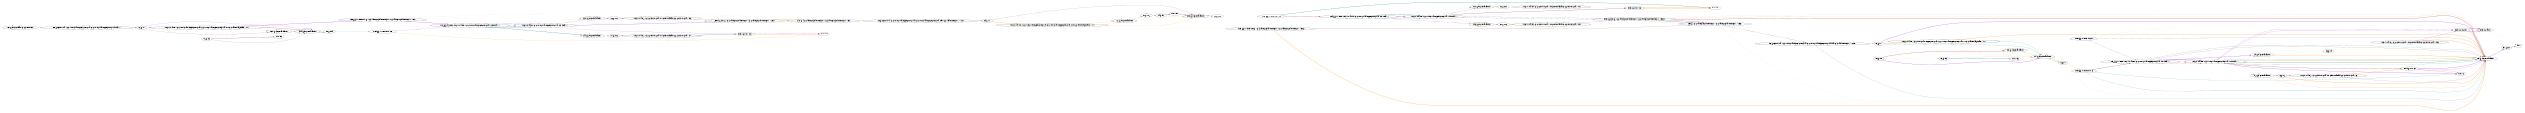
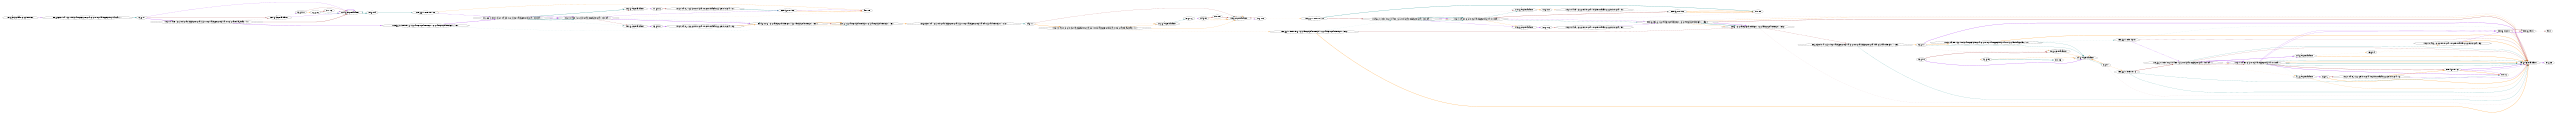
none -> (301, 12)
(824, 34) -> (867, 11)
(2513, 47) -> none
